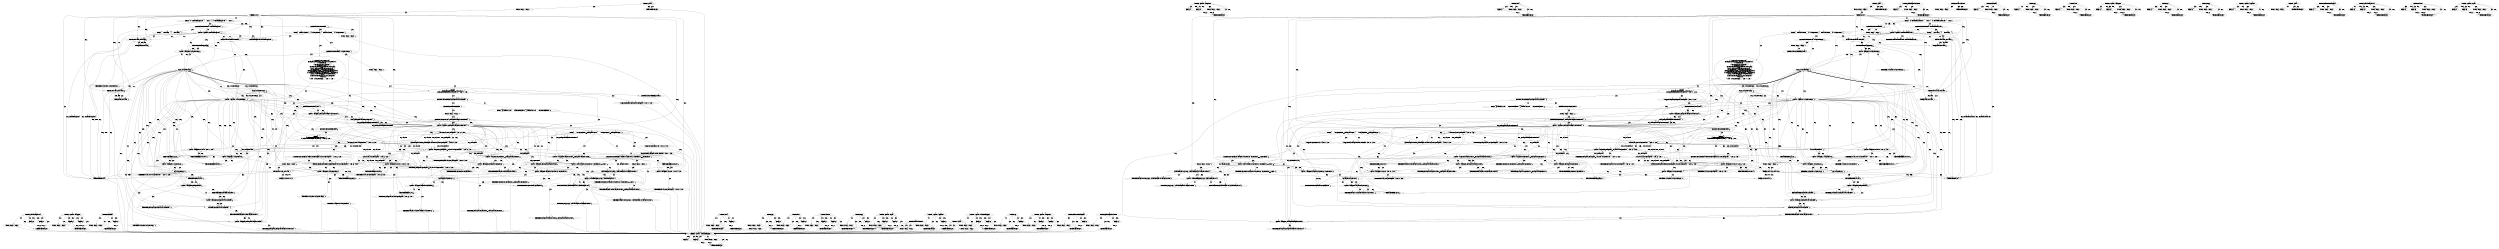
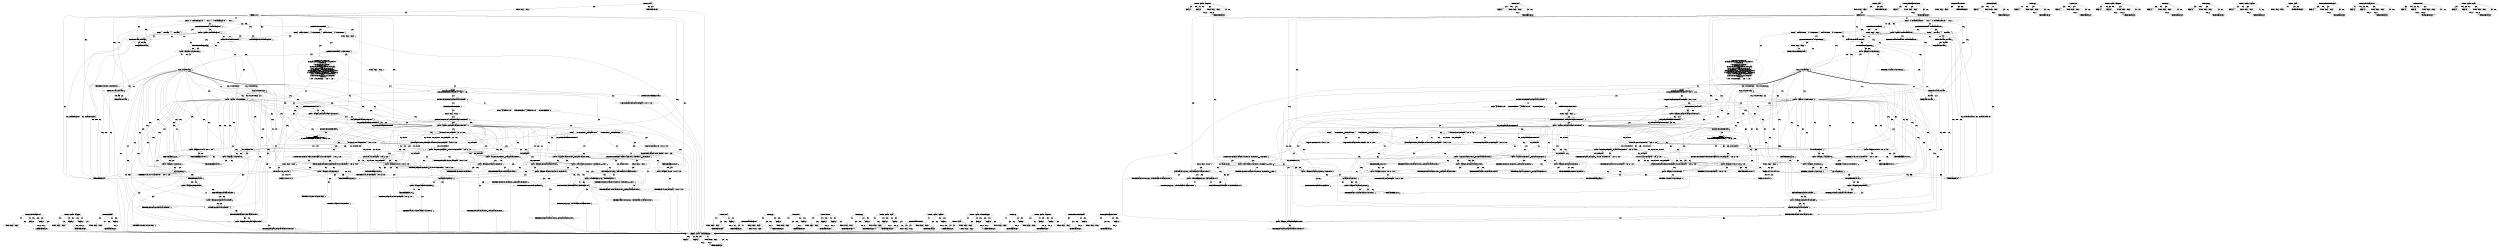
(207, 30) -> (209, 30)
none -> (749, 222)
